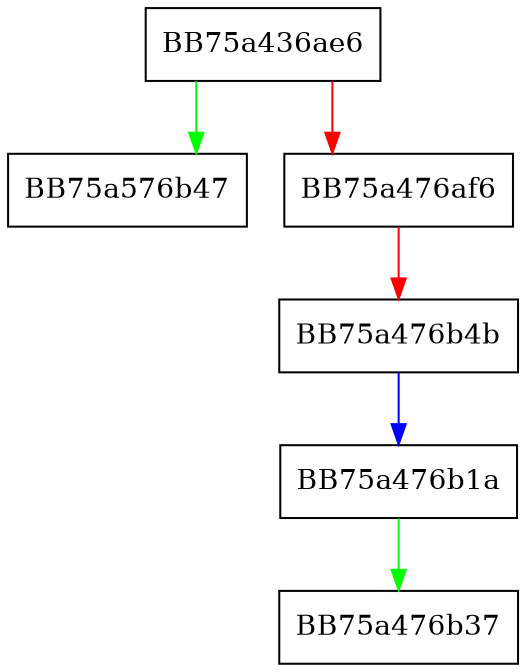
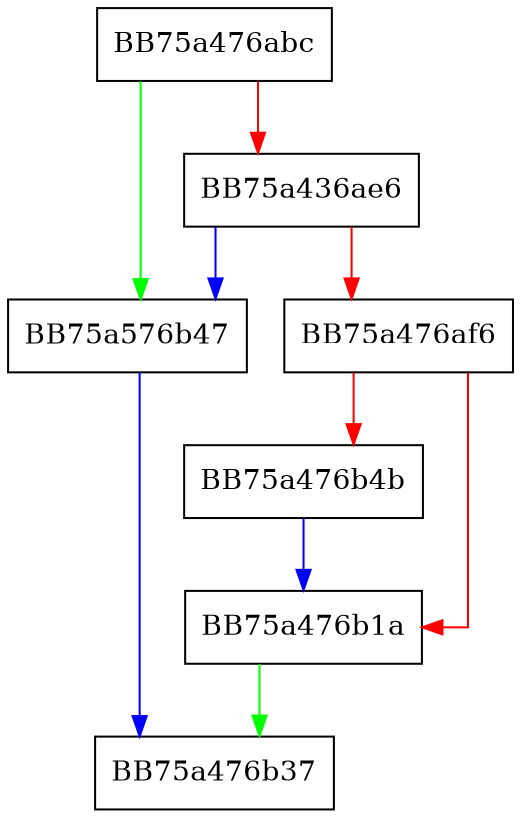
none -> (215, 45)
(196, 107) -> (216, 253)
none -> (468, 513)
none -> (140, 544)
